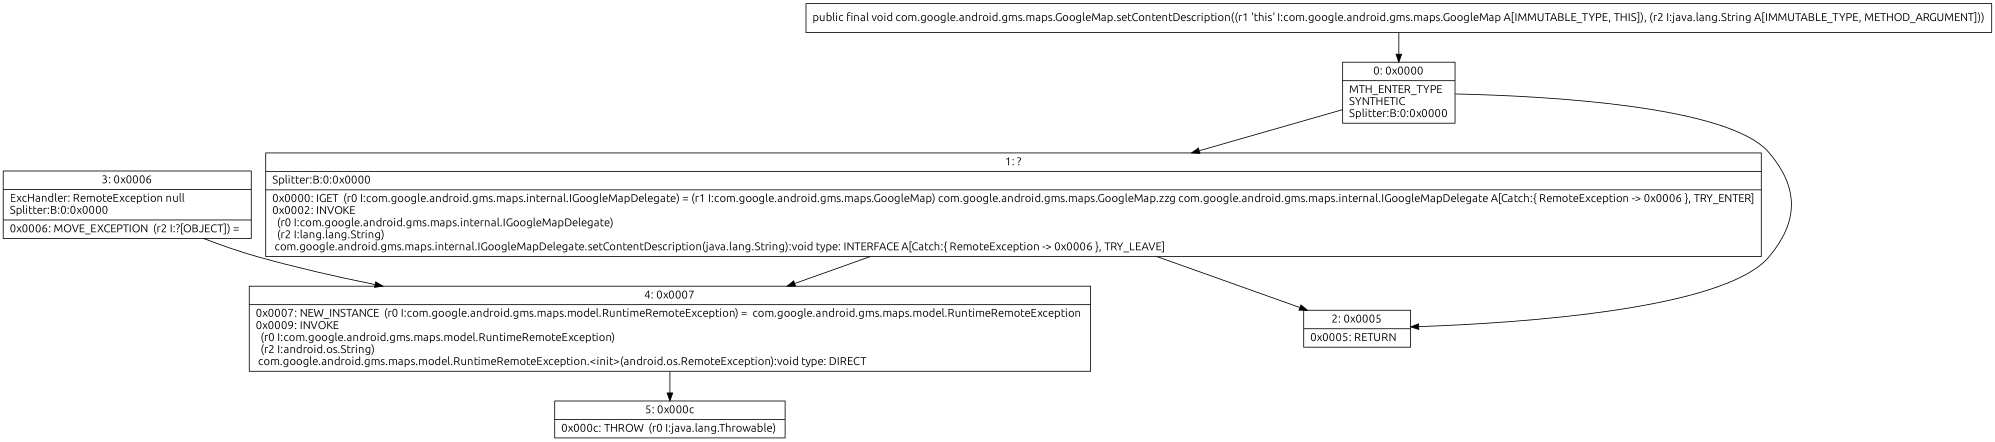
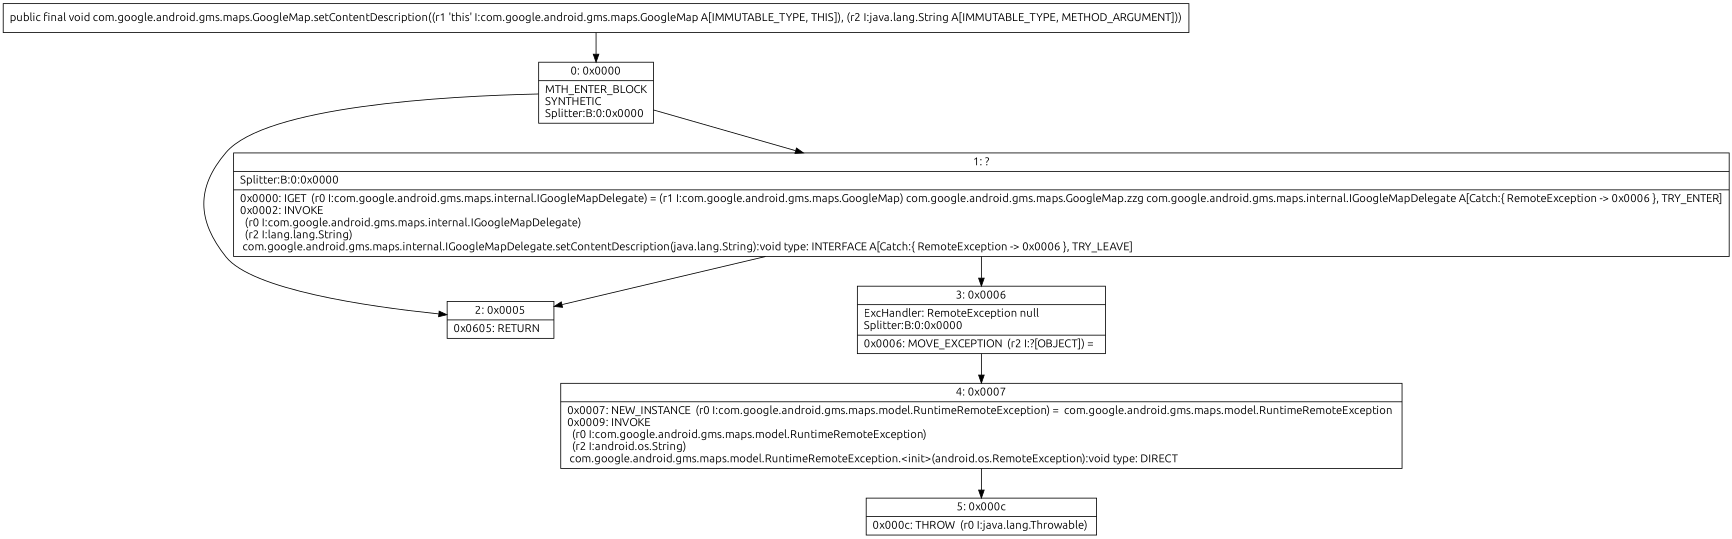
(1396, 90) -> (596, 90)
(832, 270) -> (981, 267)
(1357, 338) -> (501, 329)
